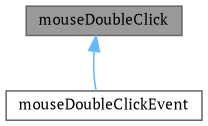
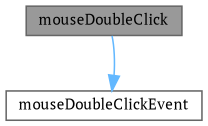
(94, 71) -> (114, 56)
